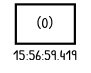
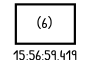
(45, 24) -> (45, 24)
